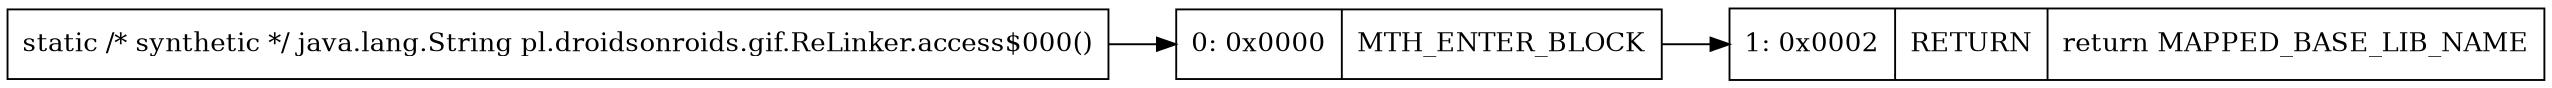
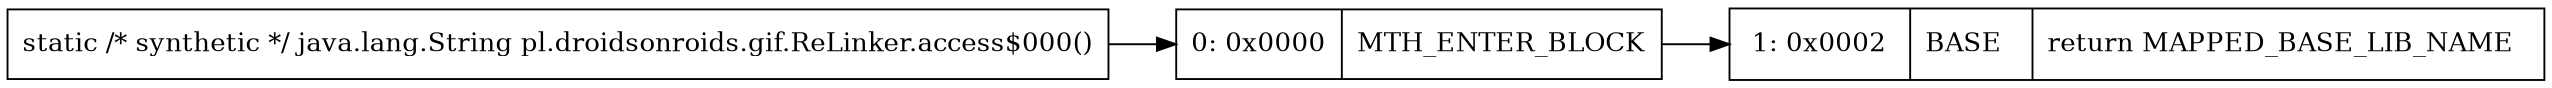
(1971, 43) -> (1964, 43)
